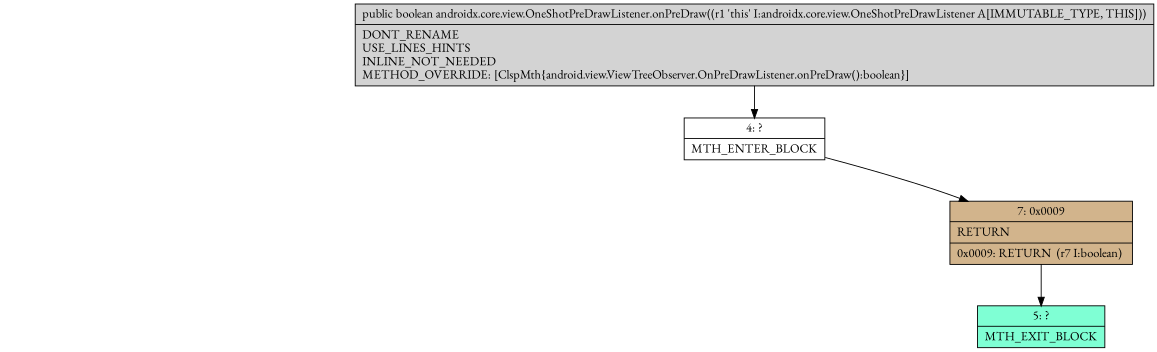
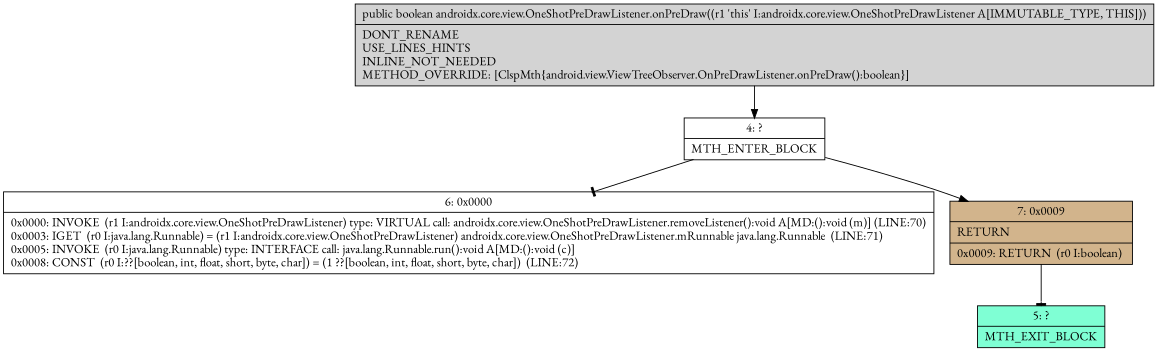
none -> (469, 233)
(1041, 253) -> (1041, 253)
(1041, 283) -> (1041, 283)
